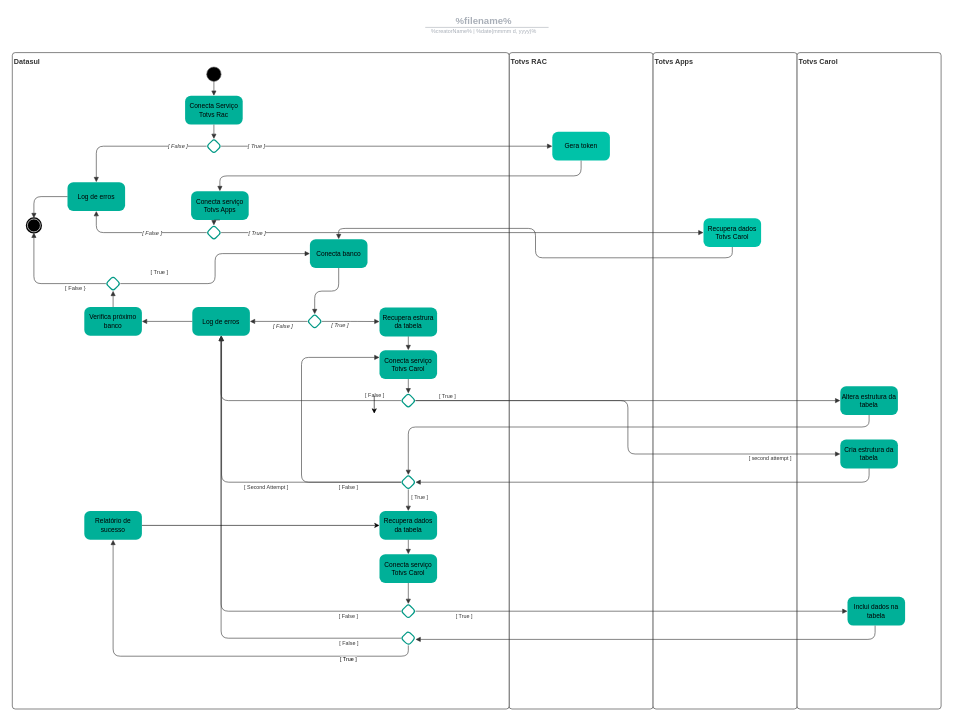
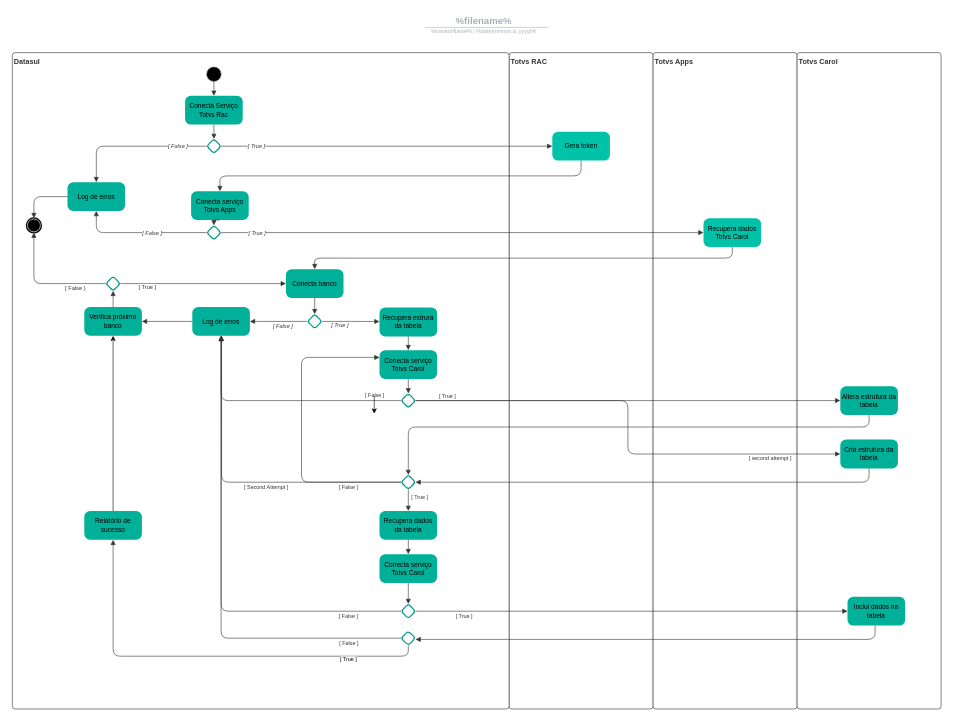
(339, 254) -> (315, 284)
(258, 525) -> (113, 341)
